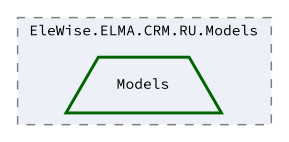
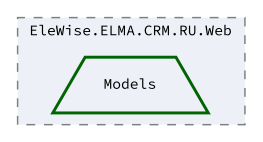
(144, 32) -> (131, 32)
